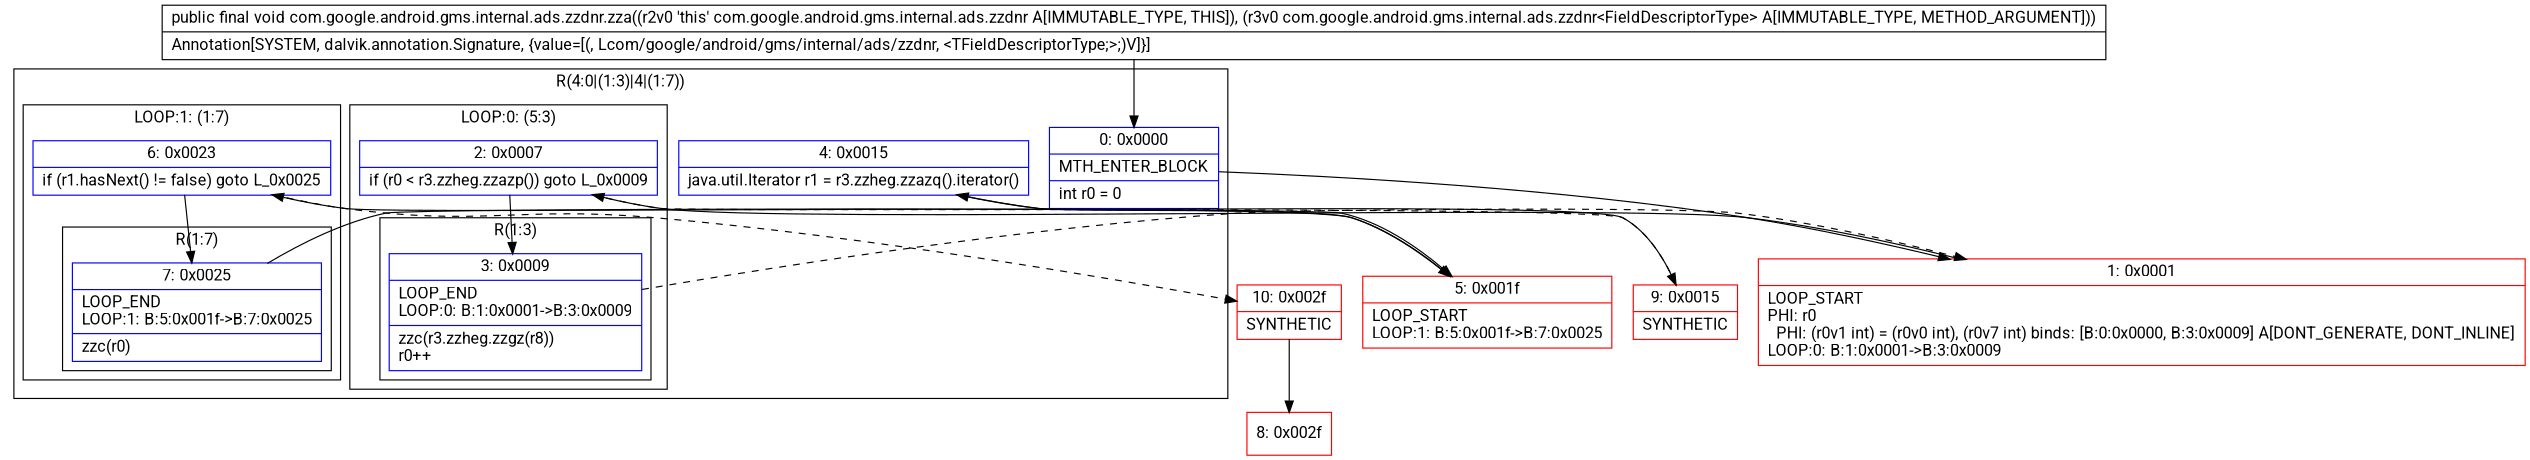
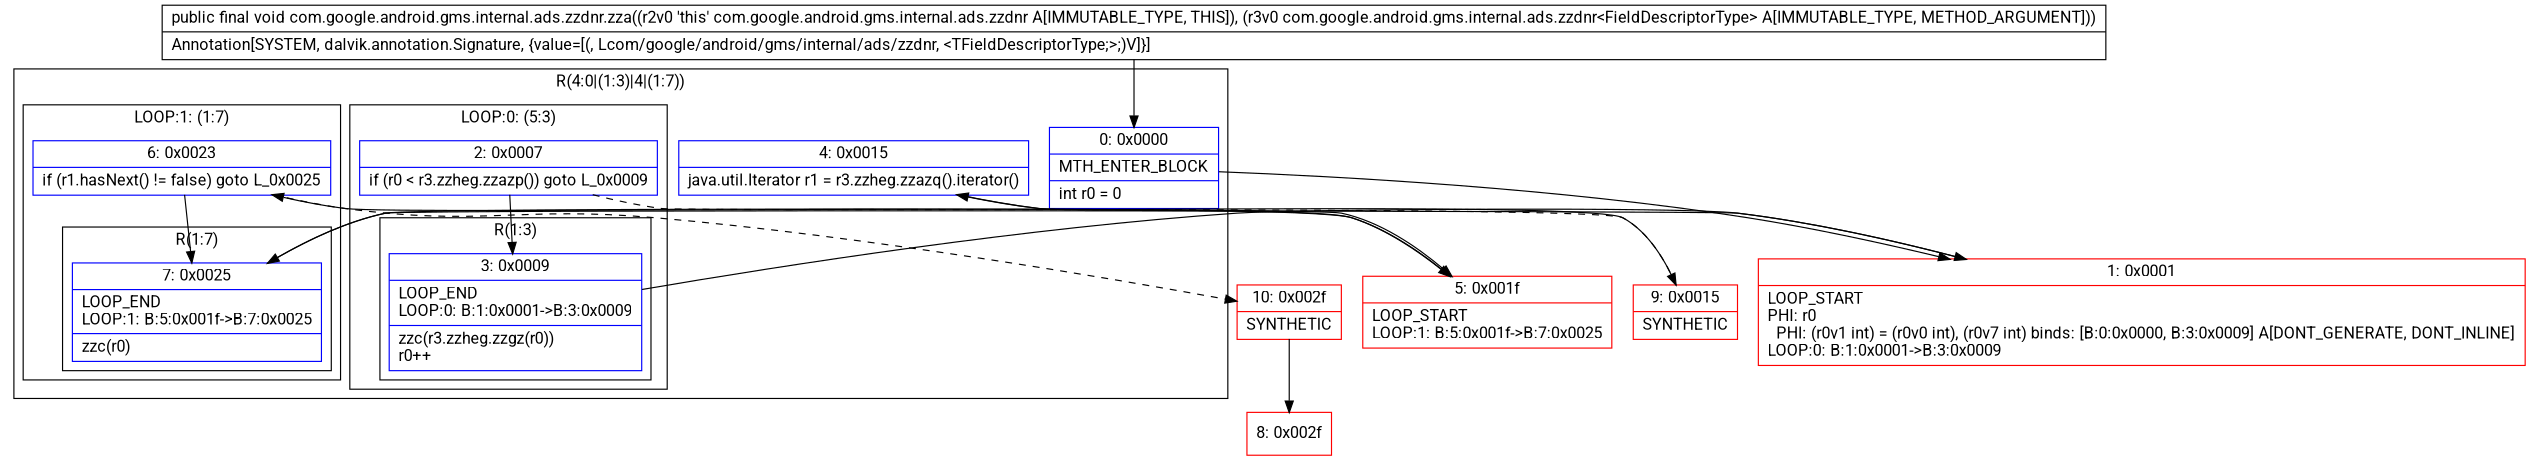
(1284, 213) -> (1120, 211)
(1133, 222) -> (1166, 219)
(477, 339) -> (477, 339)
